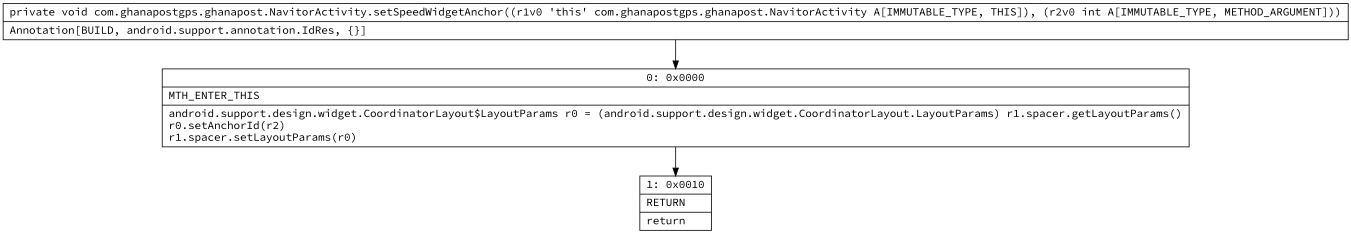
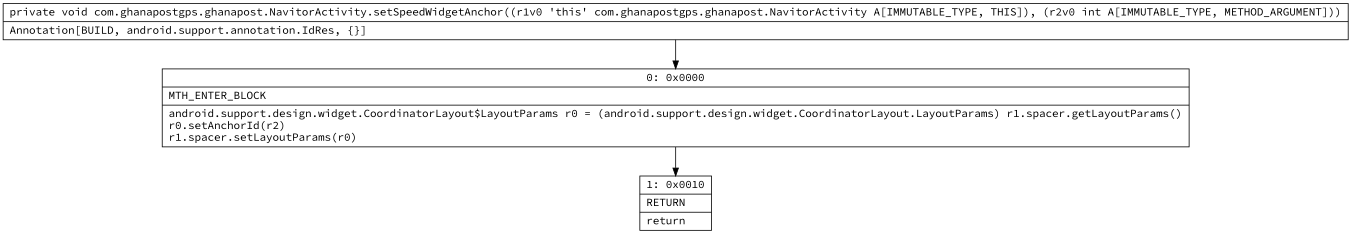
(214, 96) -> (217, 96)
